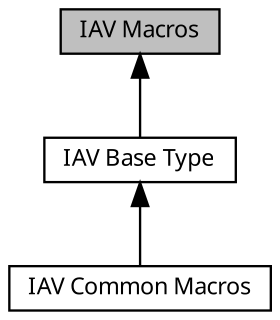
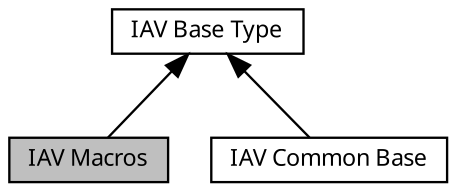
(140, 108) -> (140, 104)
(140, 288) -> (329, 160)
